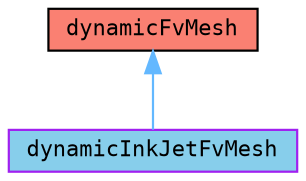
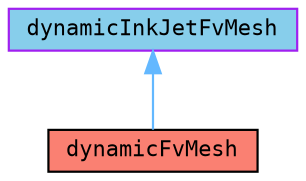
(153, 102) -> (153, 102)
